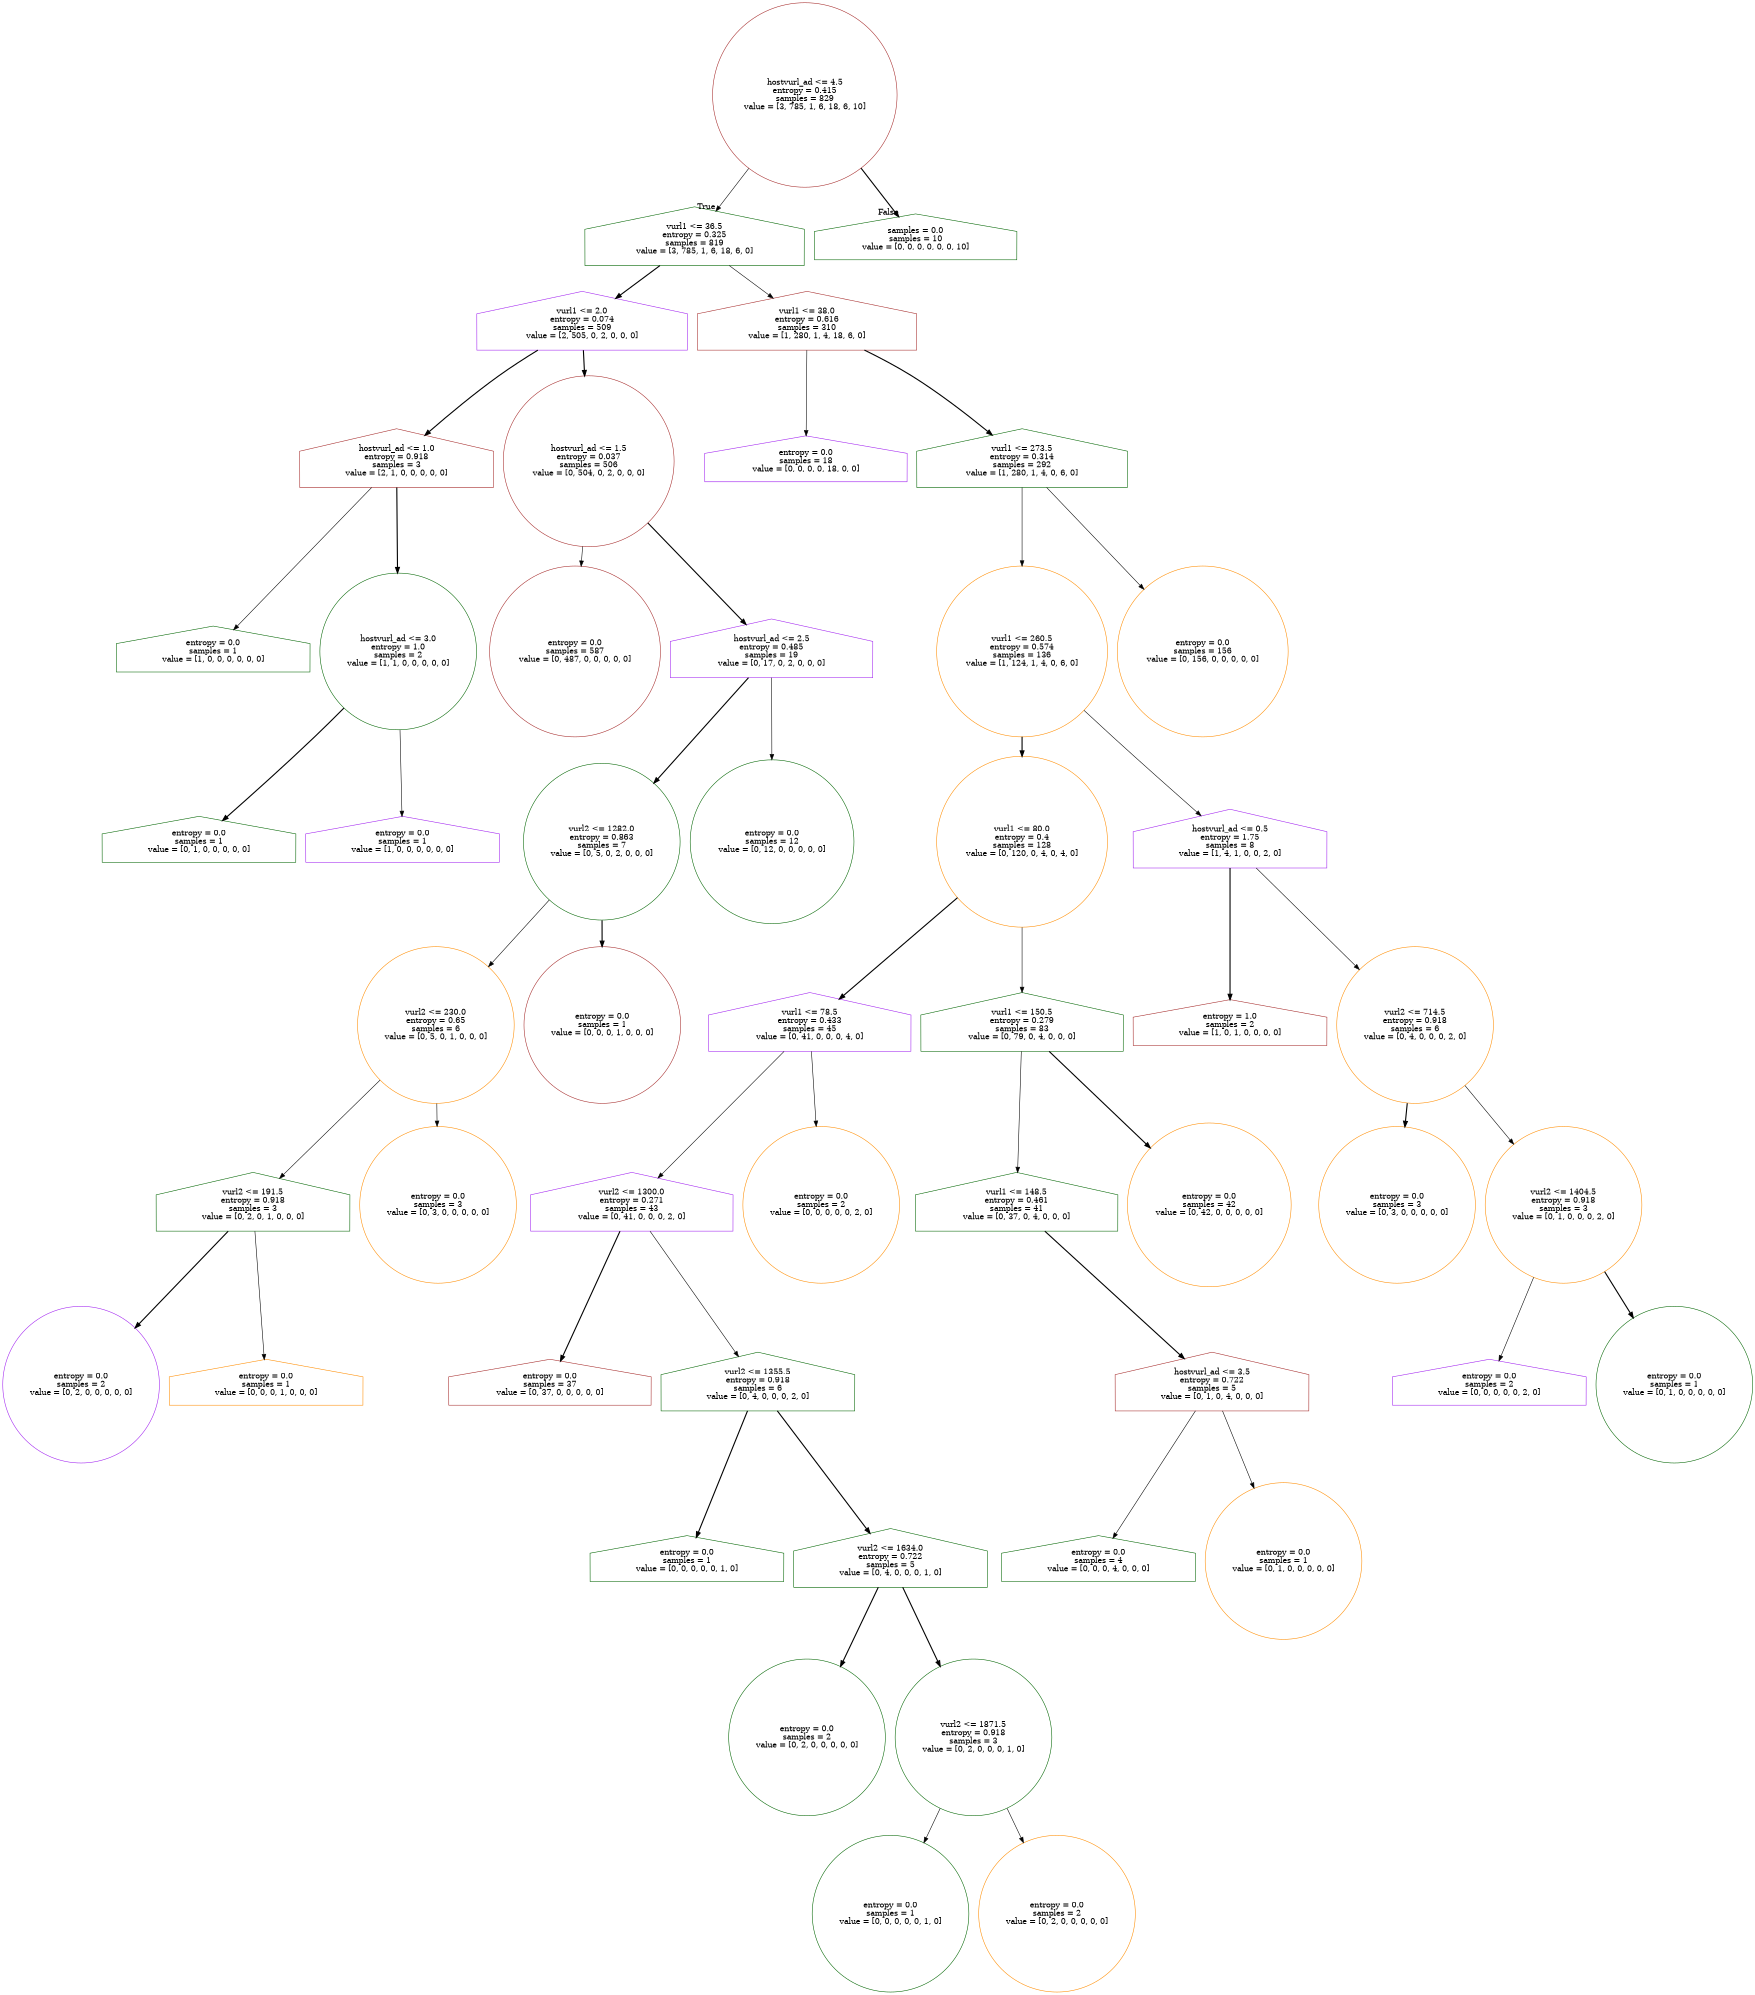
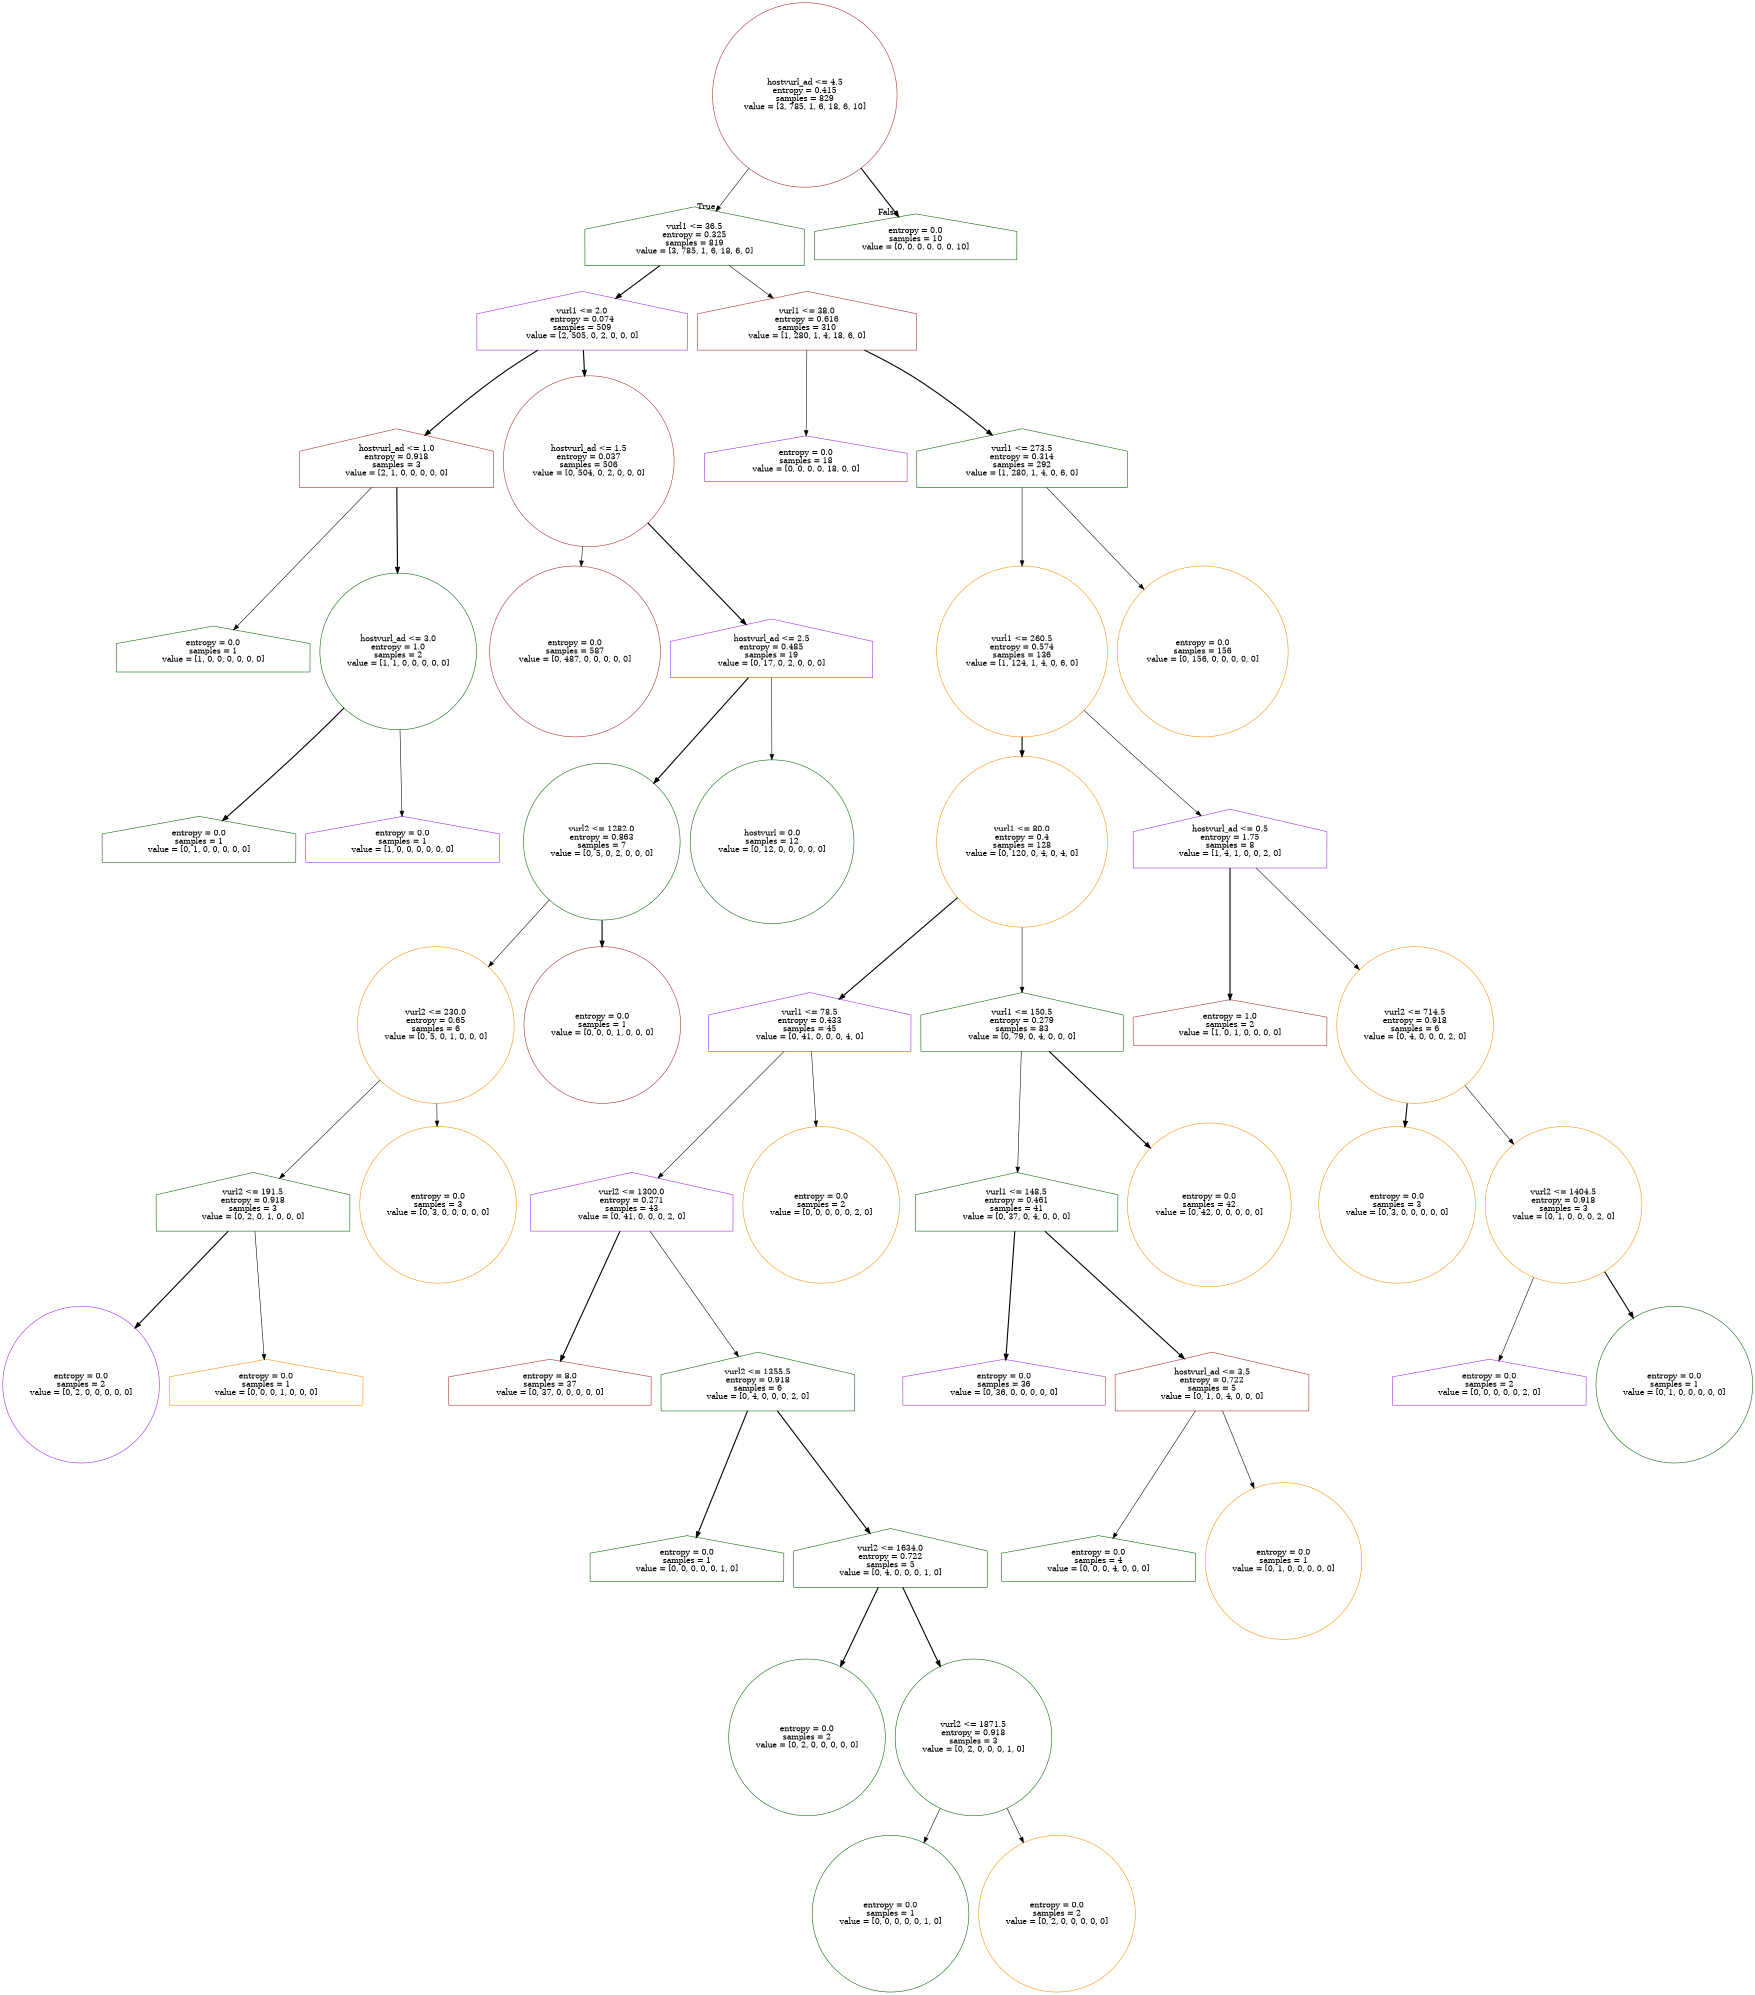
(916, 239) -> (916, 239)
(772, 842) -> (772, 842)
(550, 1385) -> (550, 1385)
none -> (1004, 1385)
